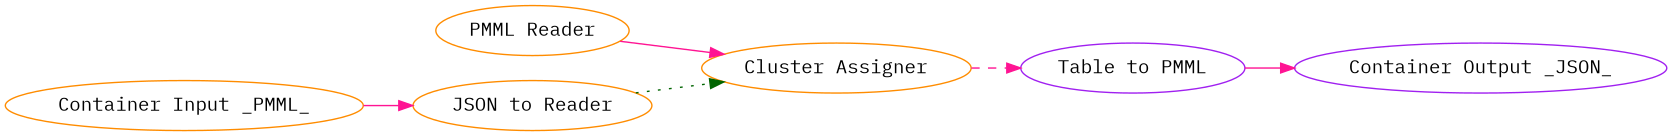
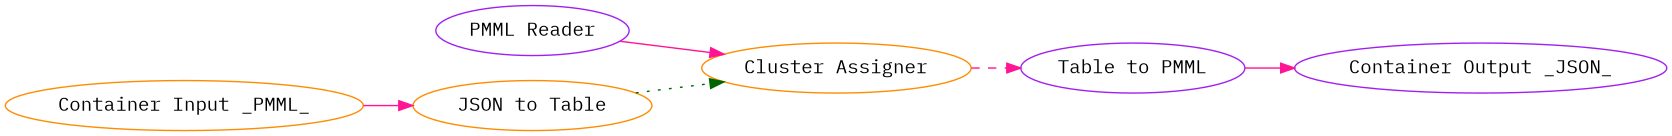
(532, 31) -> (532, 31)
(532, 106) -> (532, 106)
